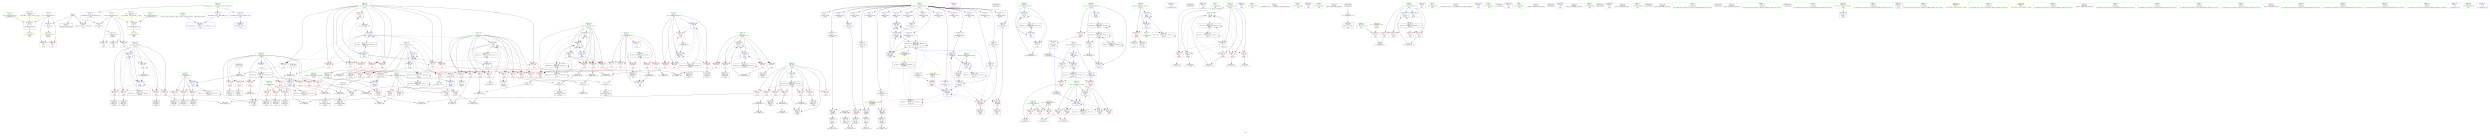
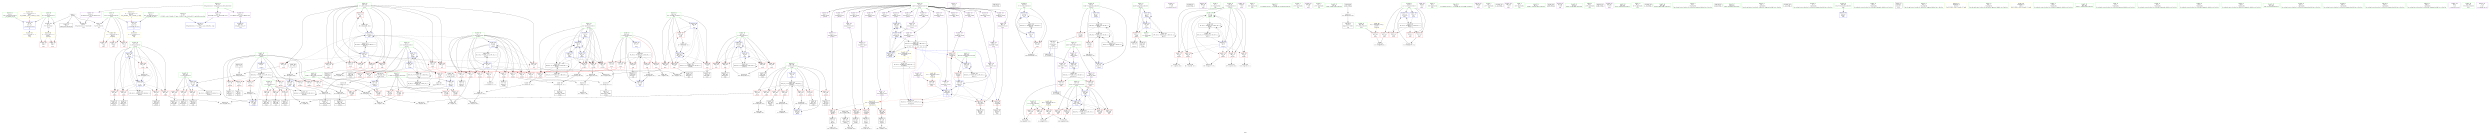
none -> (826, 103)
